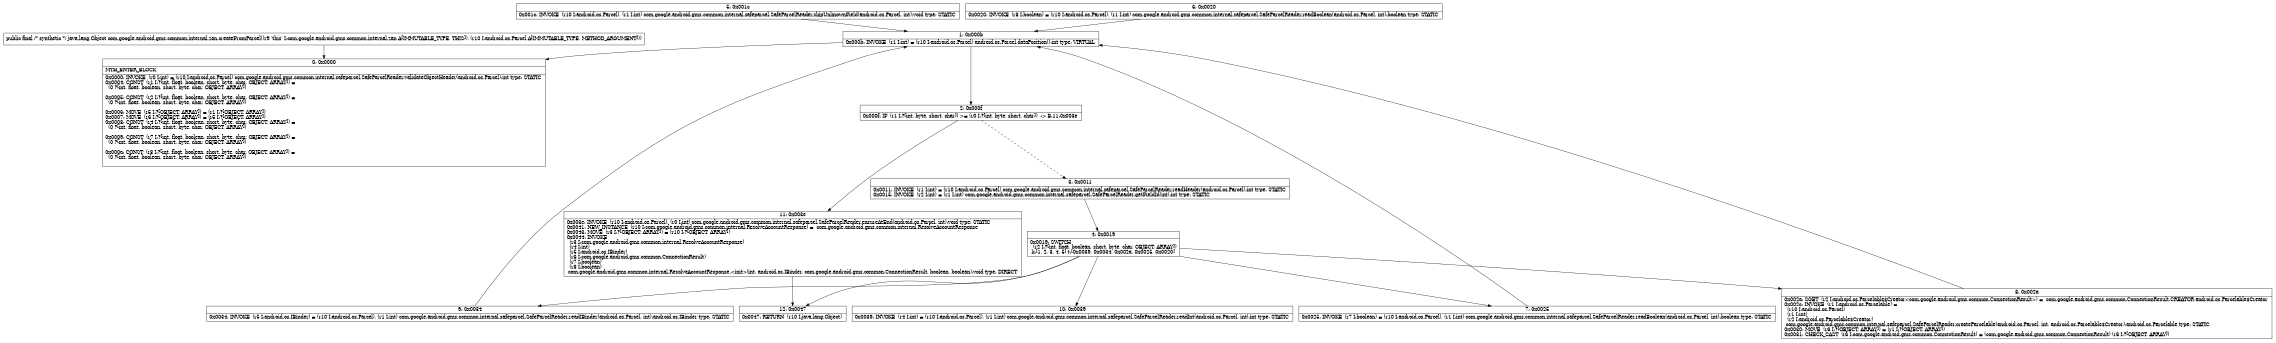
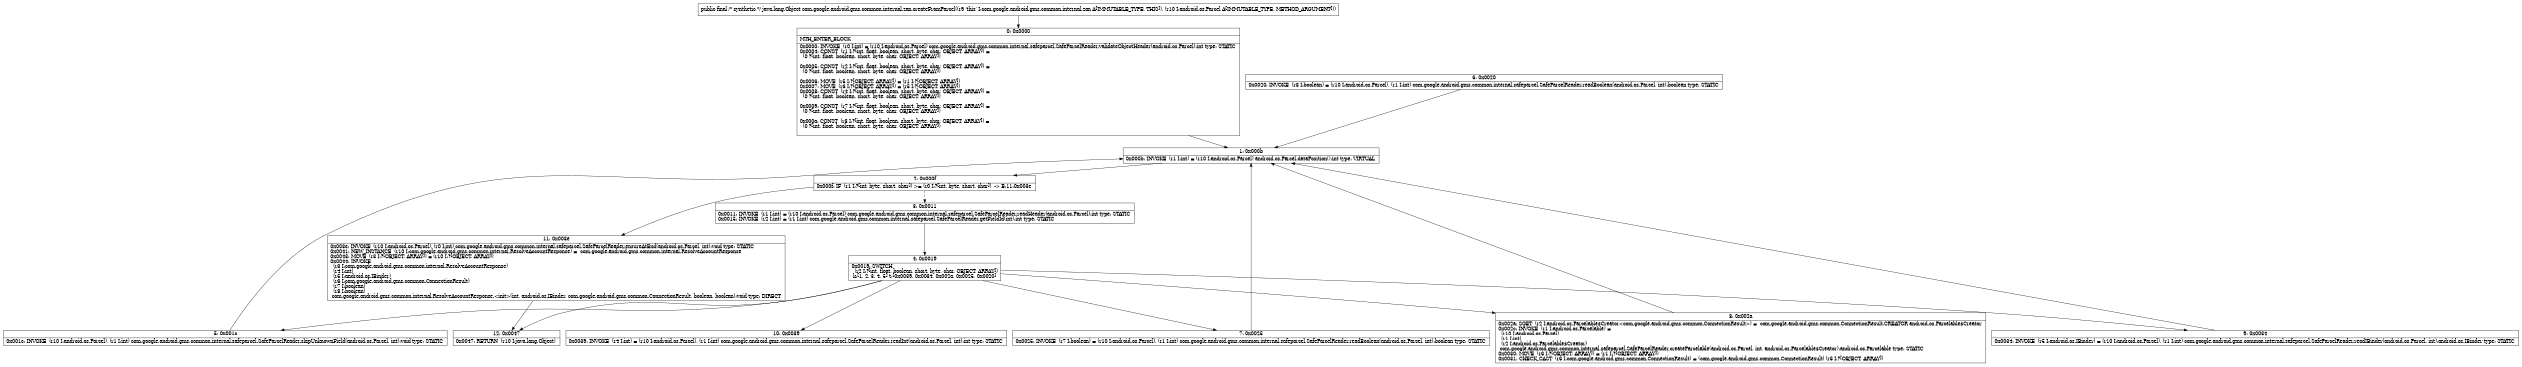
(696, 48) -> (1207, 141)
none -> (599, 310)
